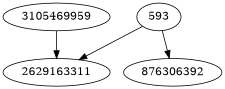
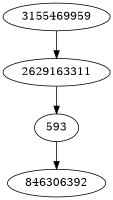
(57, 17) -> (57, 17)
(114, 41) -> (57, 96)
(173, 72) -> (57, 183)
